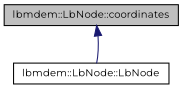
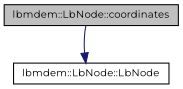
(98, 50) -> (84, 39)
